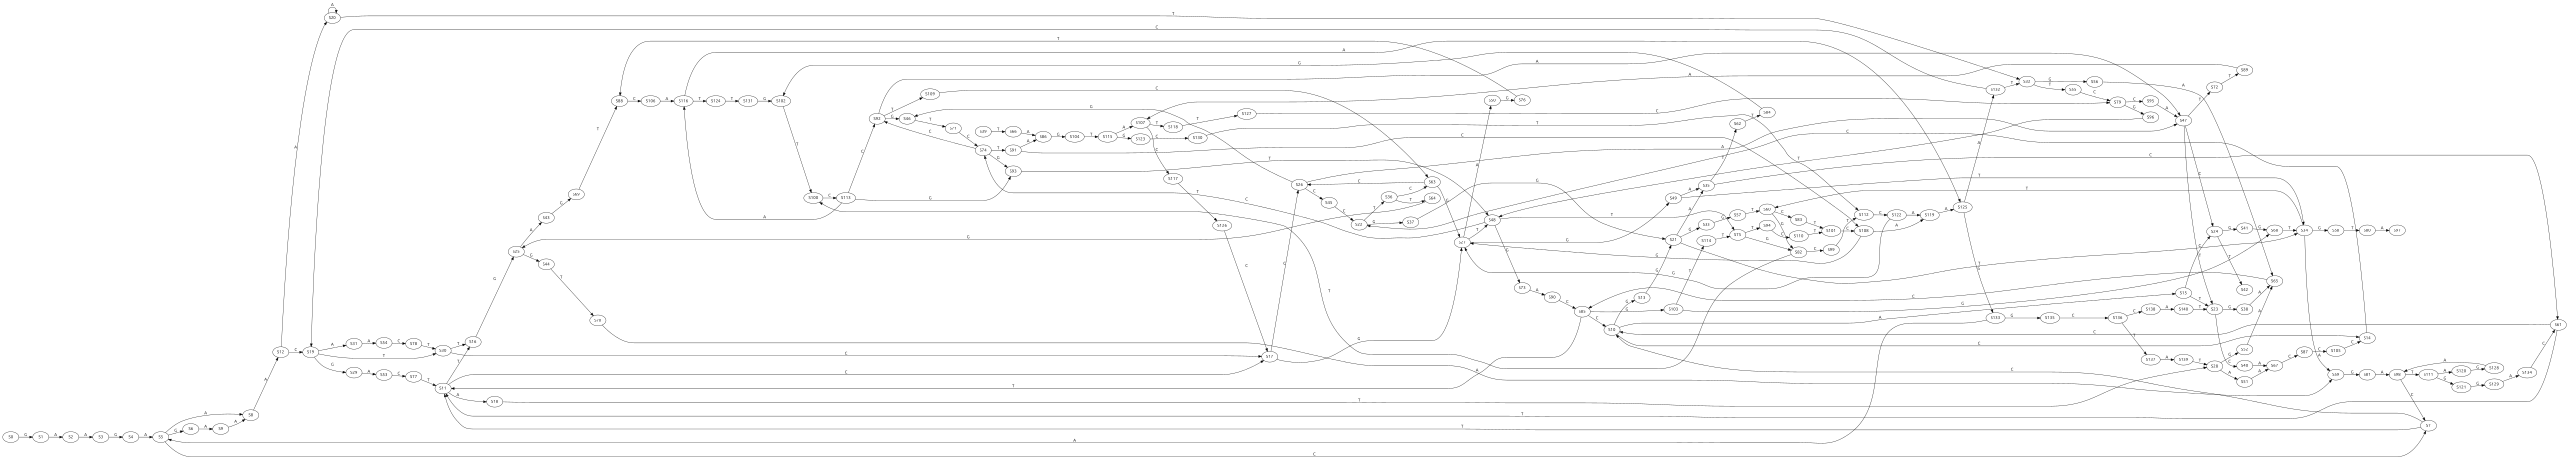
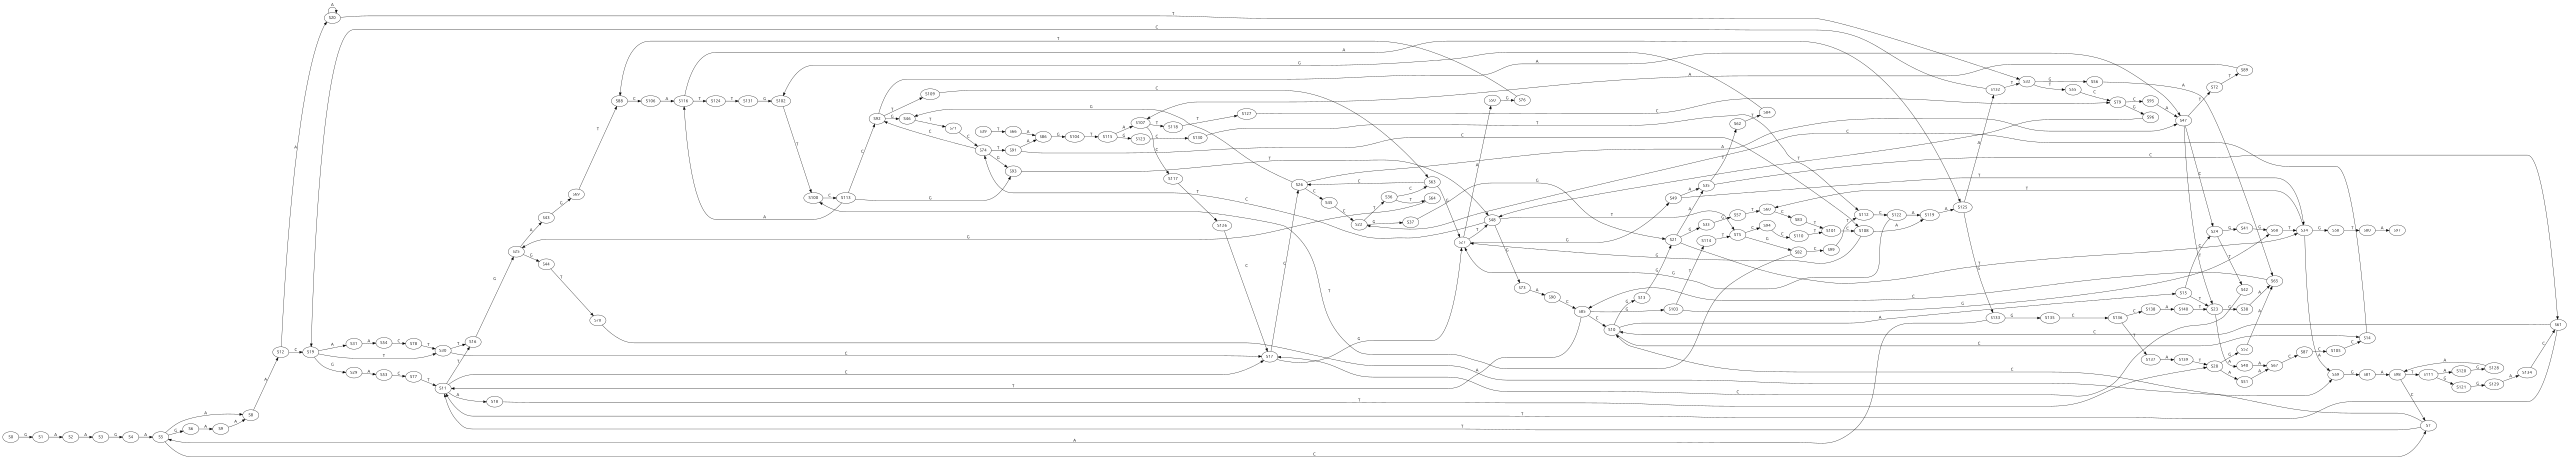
(1753, 228) -> (1753, 228)
(1783, 229) -> none
(2230, 362) -> (2230, 362)
none -> (1777, 395)
